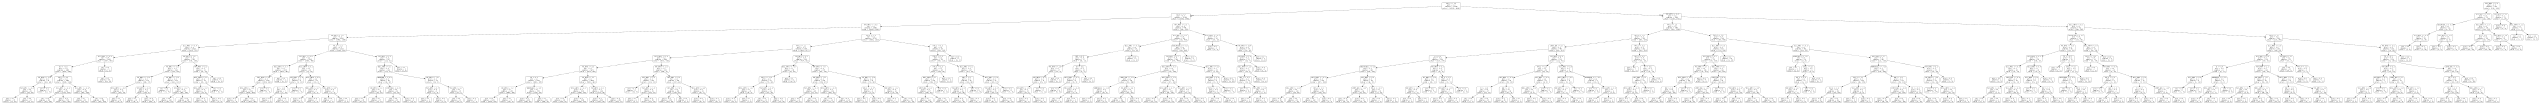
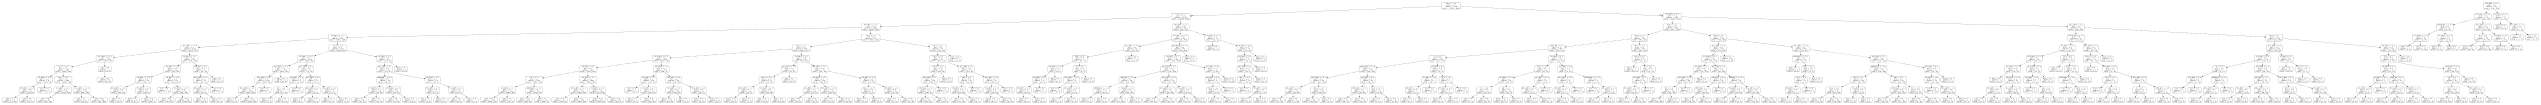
none -> (1736, 80)
(63, 100) -> none
